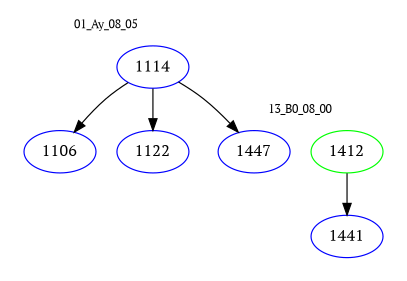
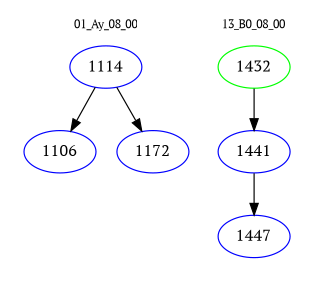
(106, 25) -> (106, 25)
(216, 109) -> (254, 188)
(153, 152) -> (153, 152)
(347, 152) -> (254, 67)
